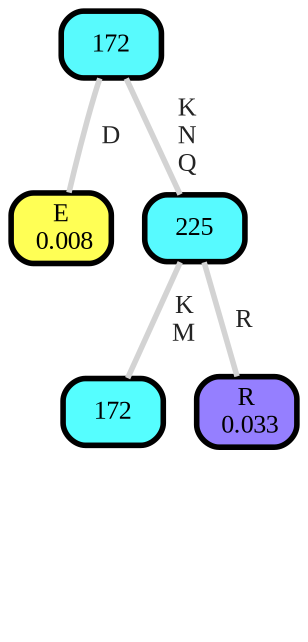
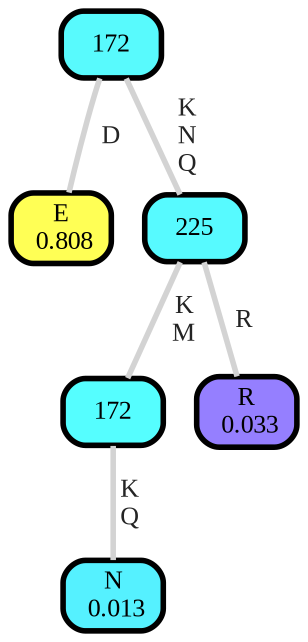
(61, 228) -> (61, 228)
none -> (113, 596)
